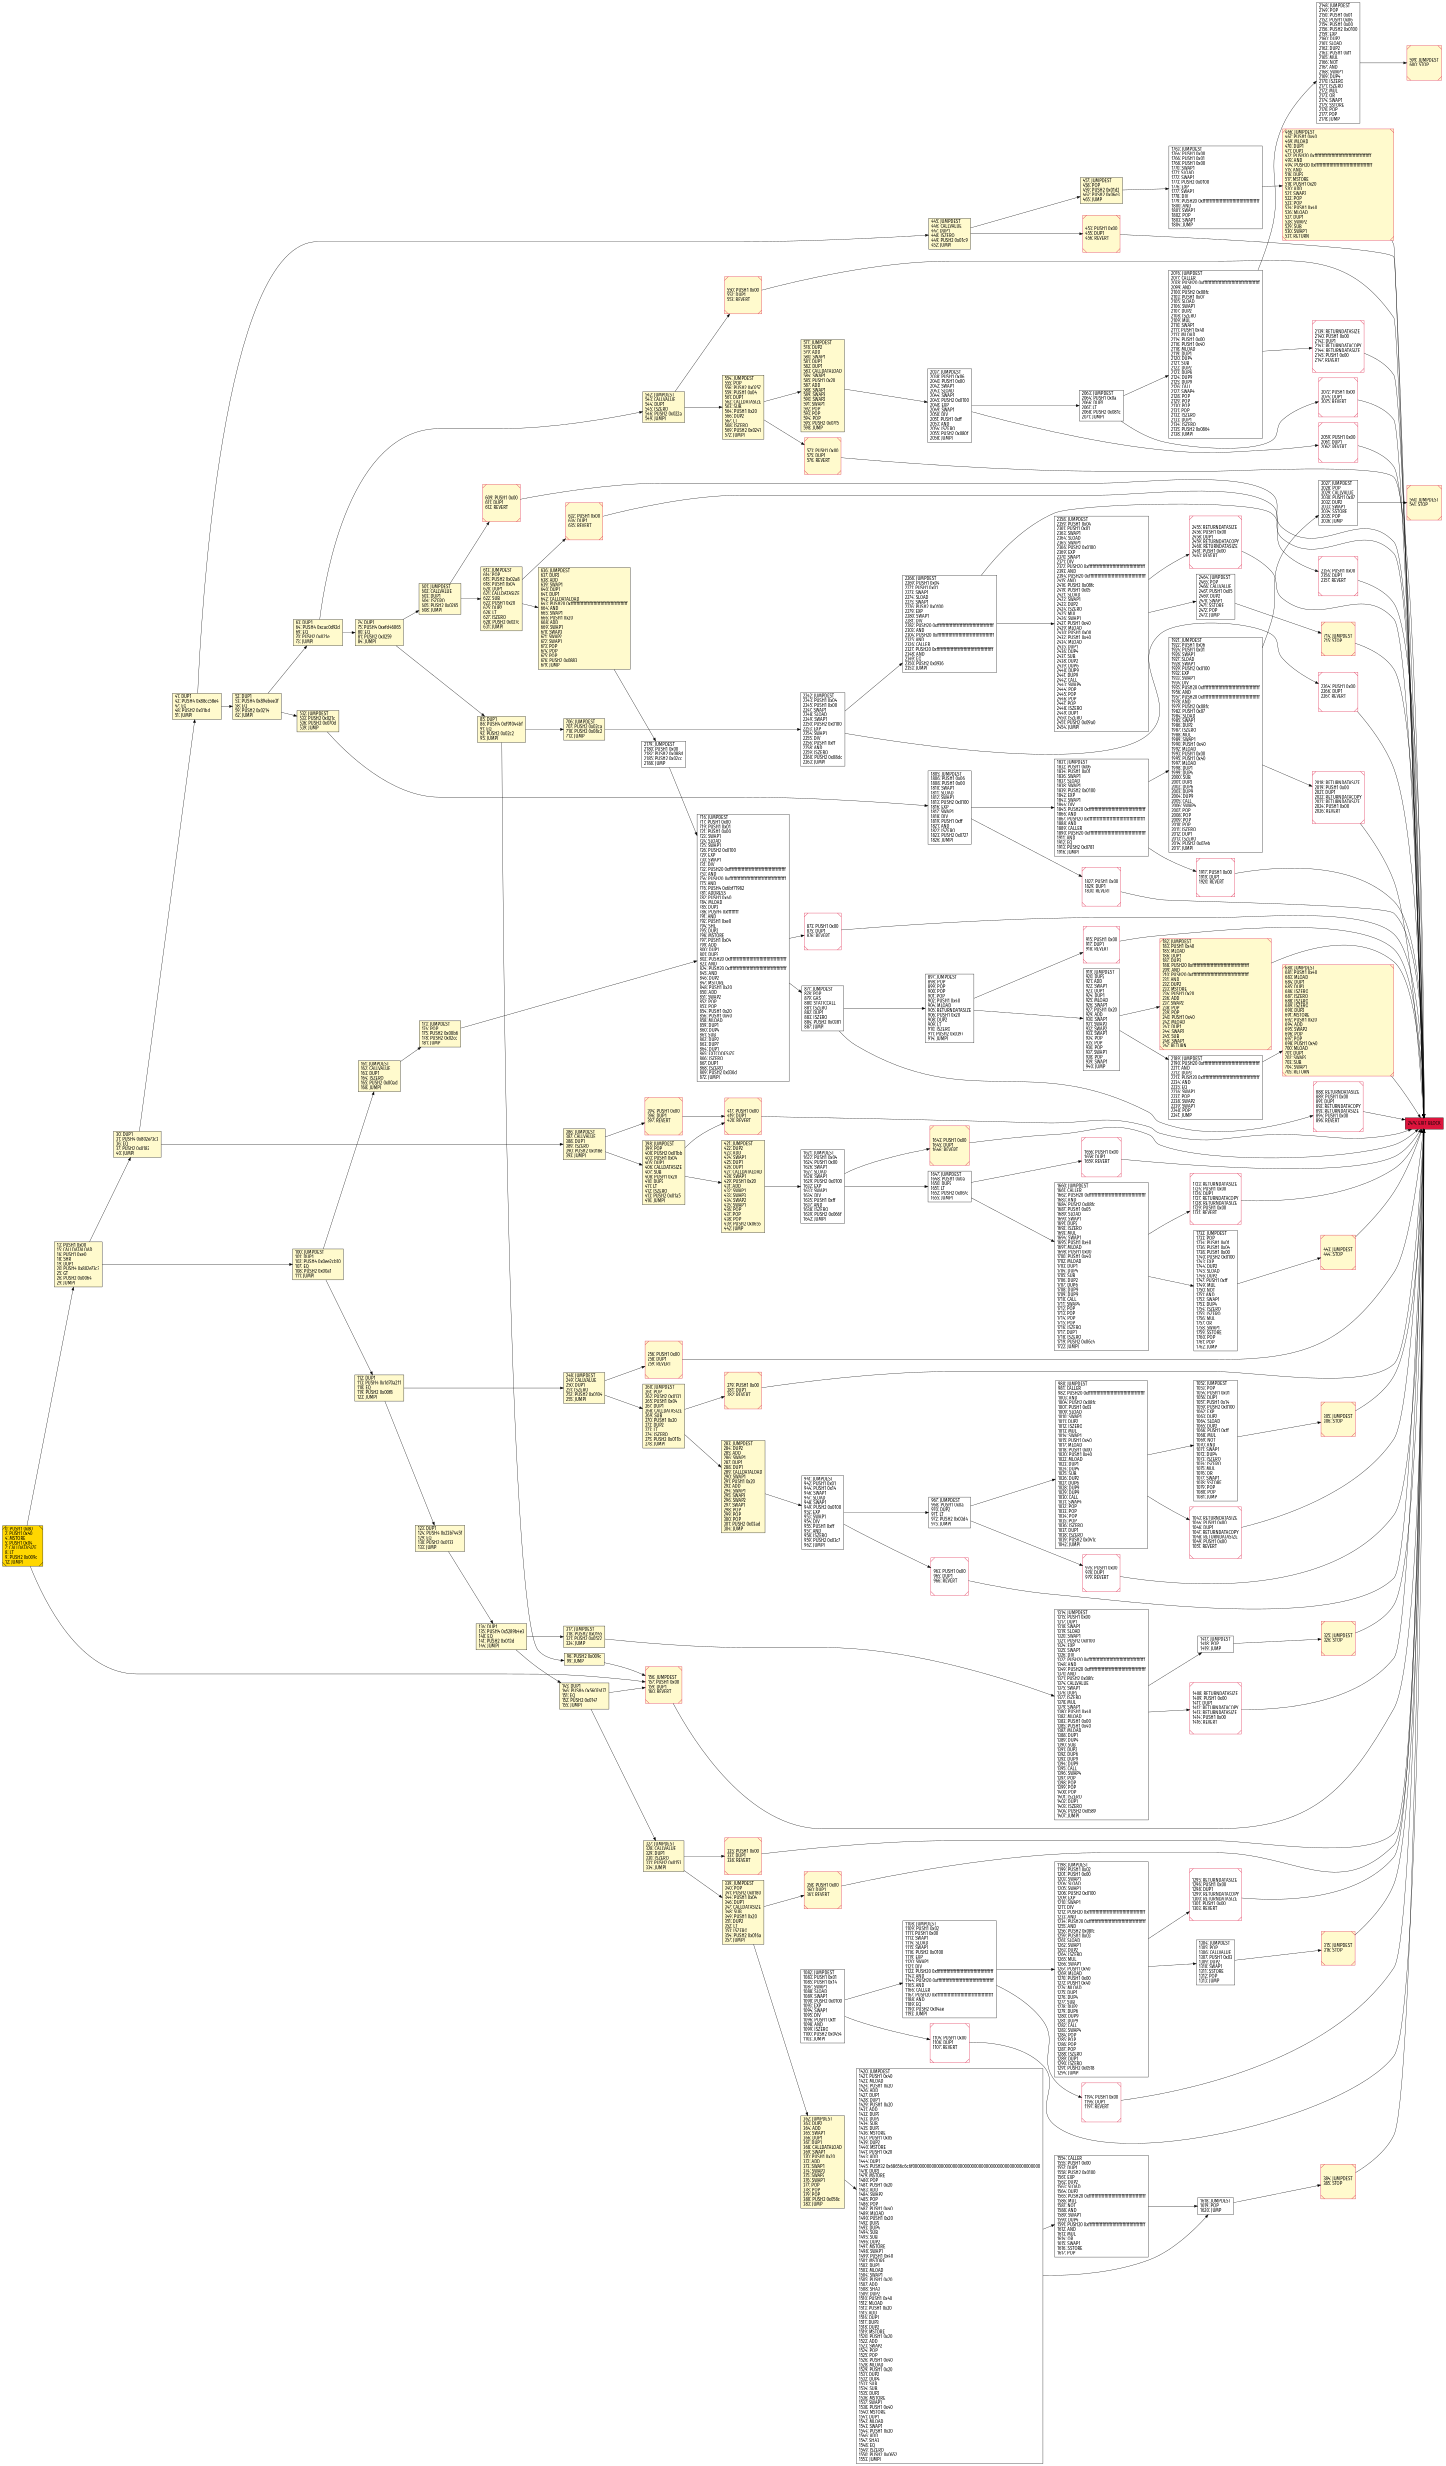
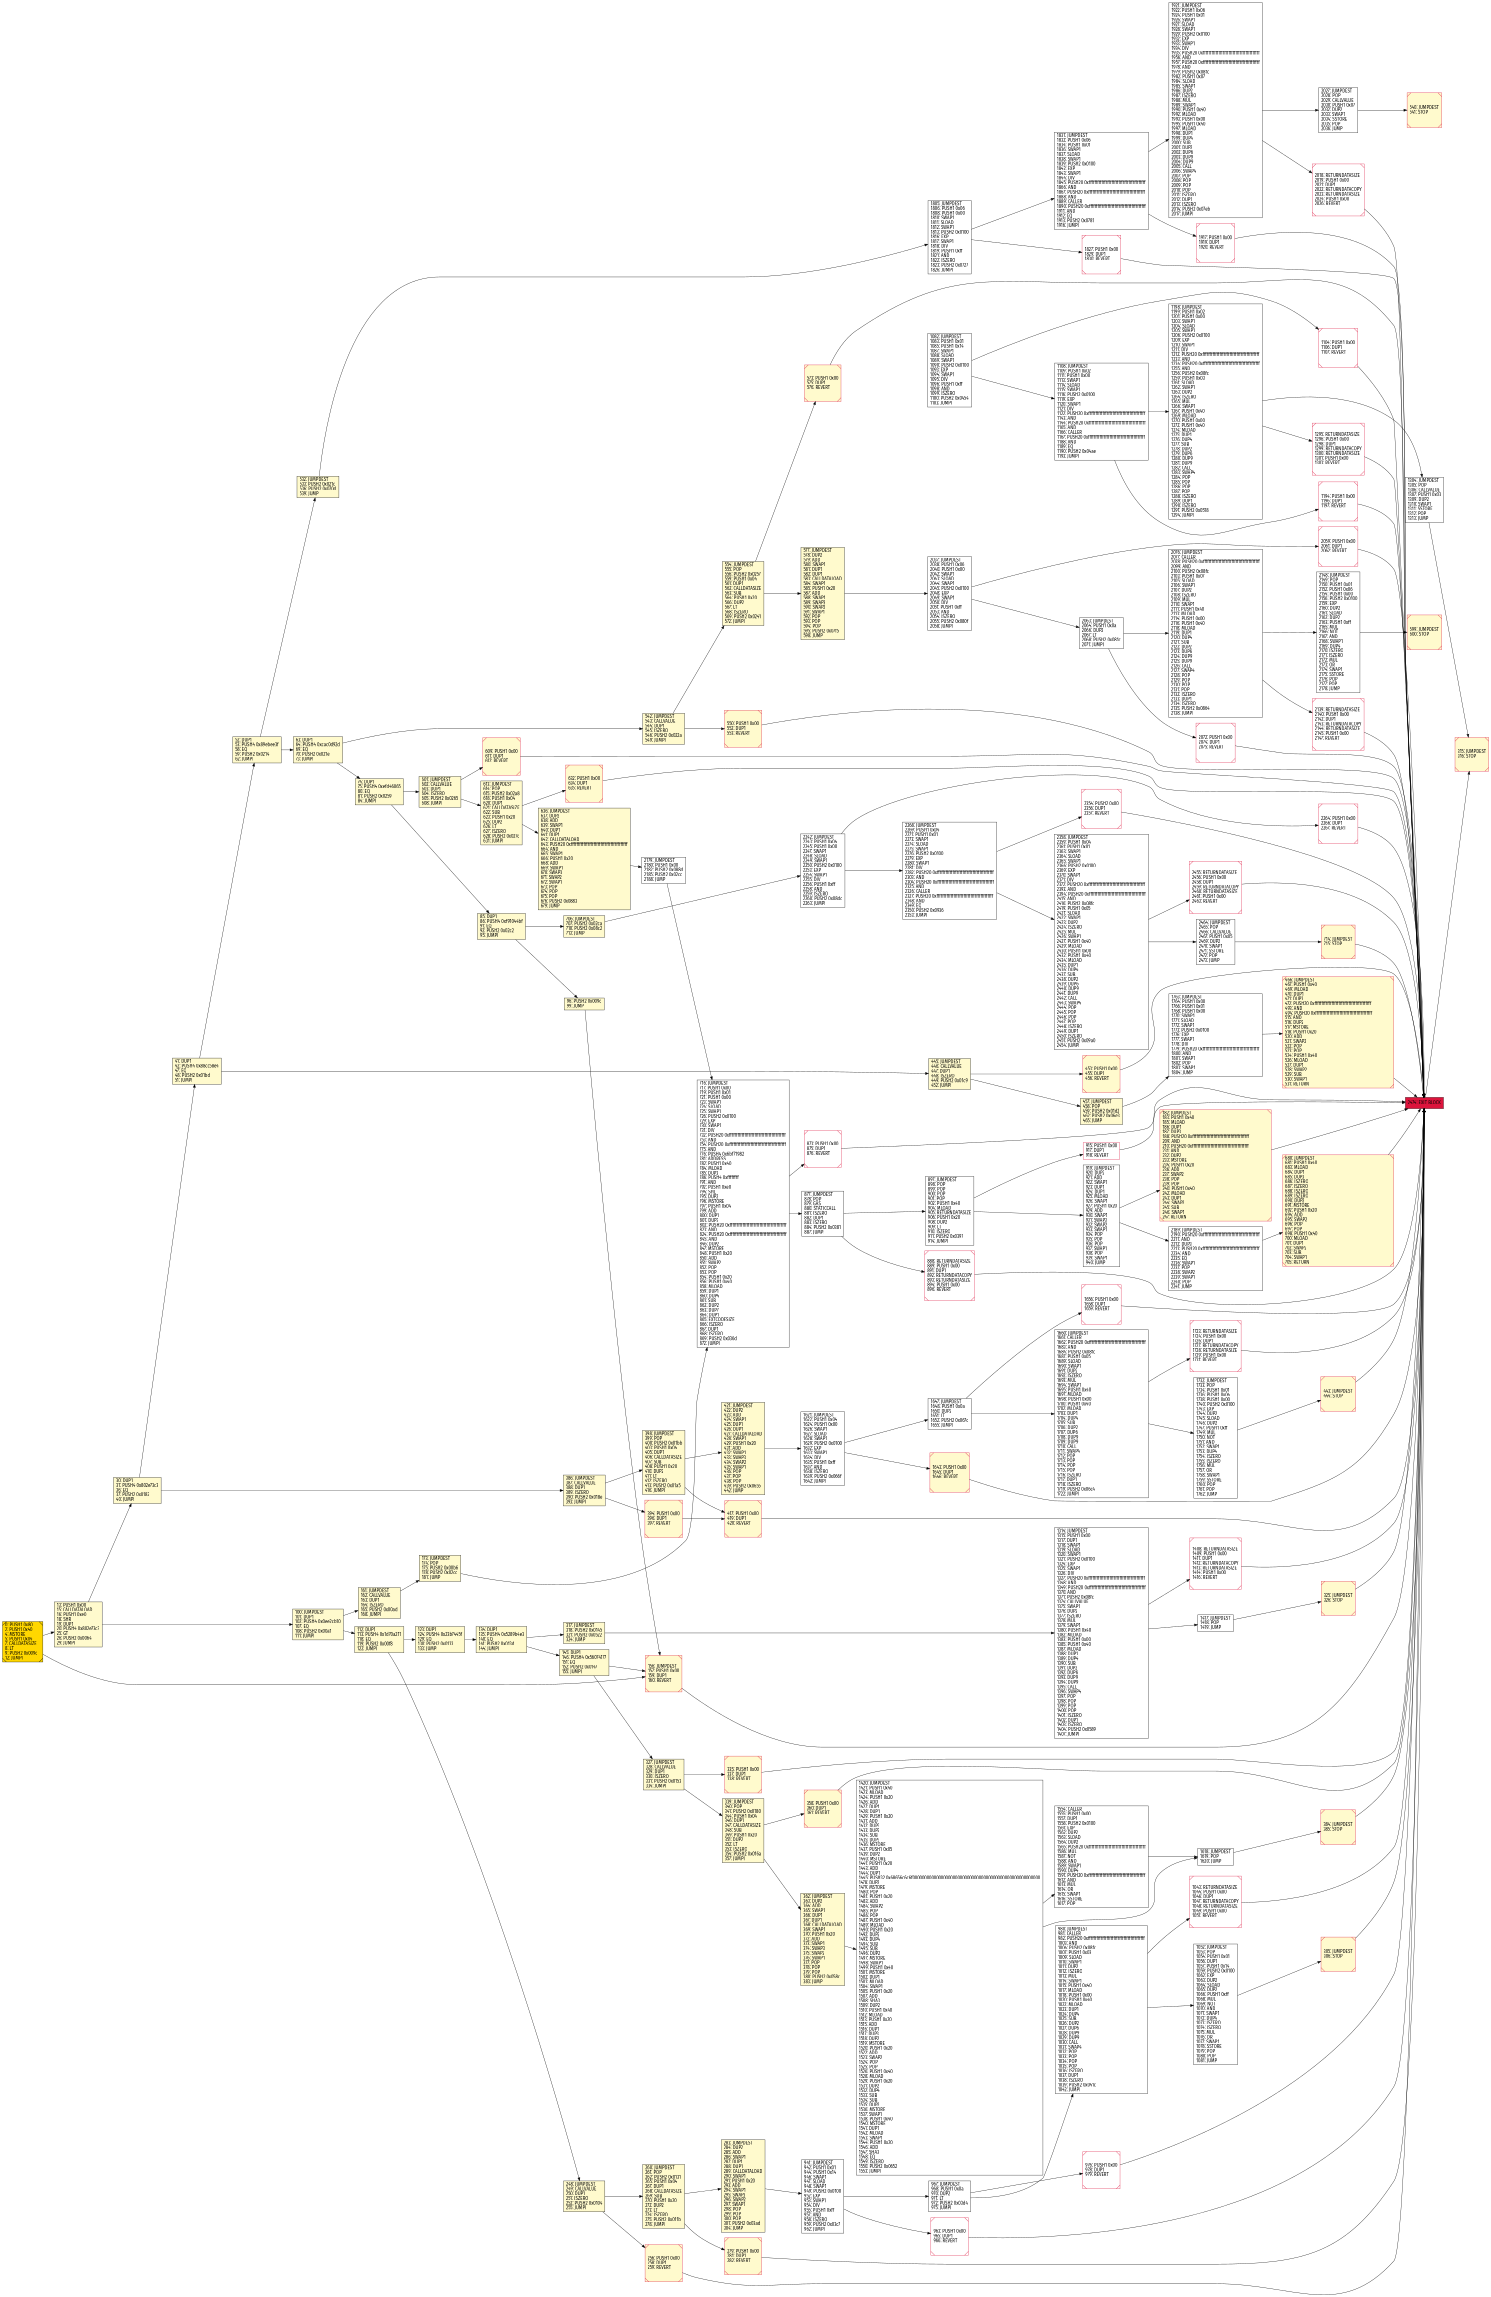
(1338, 576) -> (1101, 809)
(1101, 945) -> (1101, 1151)
(1419, 1541) -> (1447, 936)
